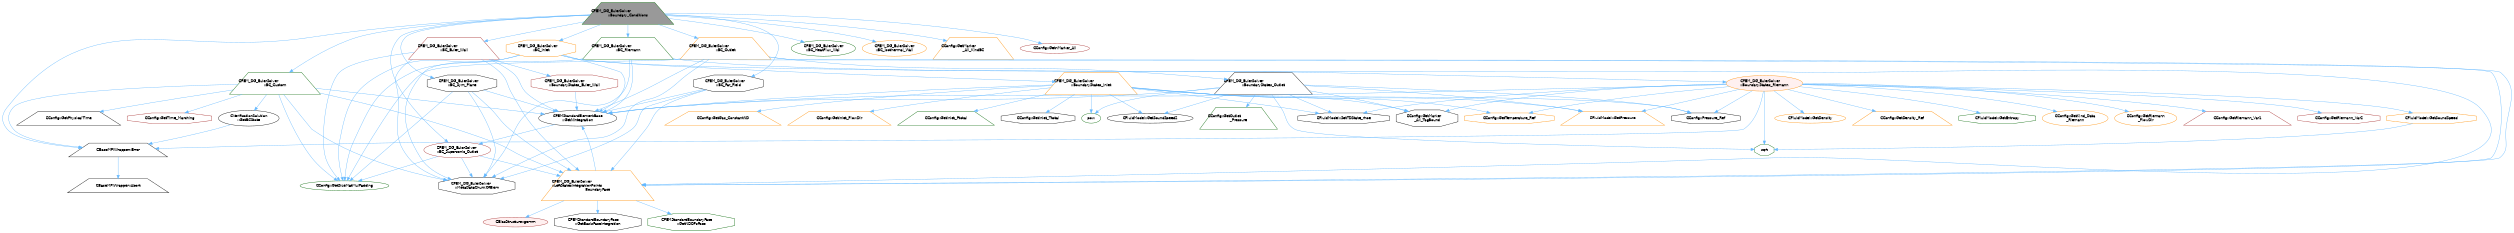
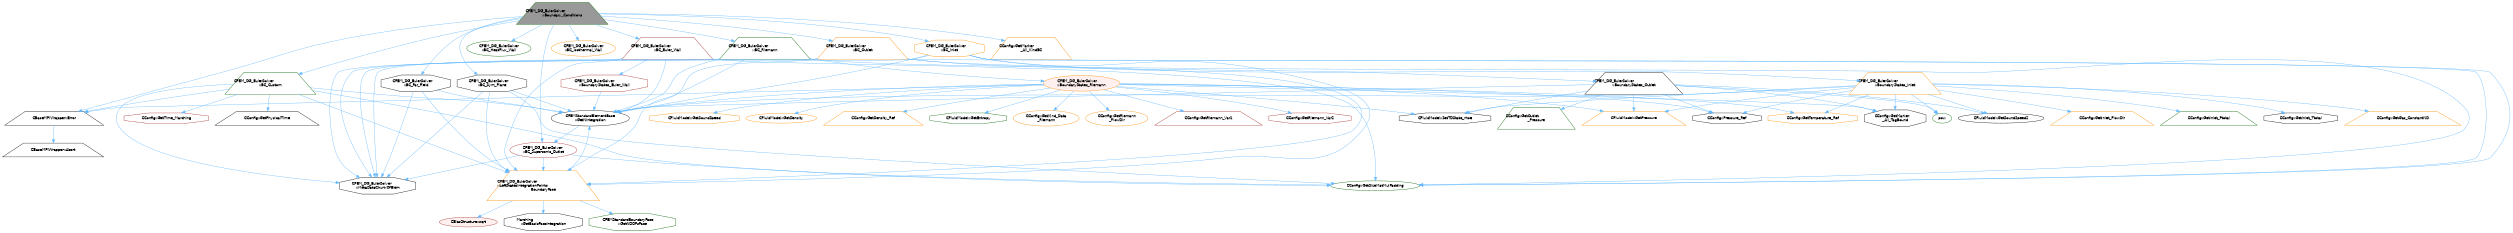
(1055, 48) -> none
(249, 118) -> none
(1764, 150) -> none
(516, 222) -> (468, 222)
(598, 222) -> (543, 222)
